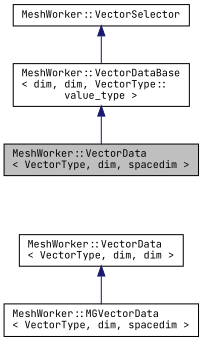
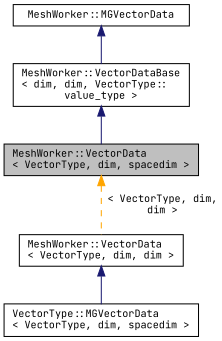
(101, 15) -> (101, 15)
none -> (101, 210)
(101, 320) -> (101, 320)
